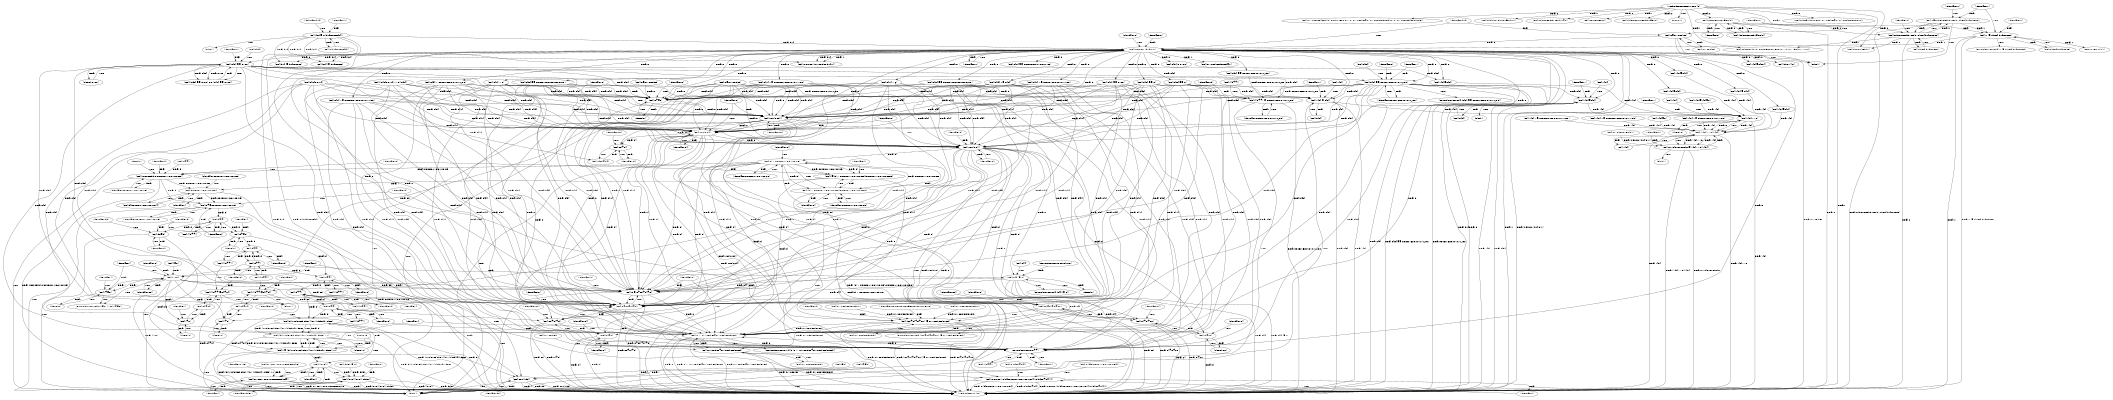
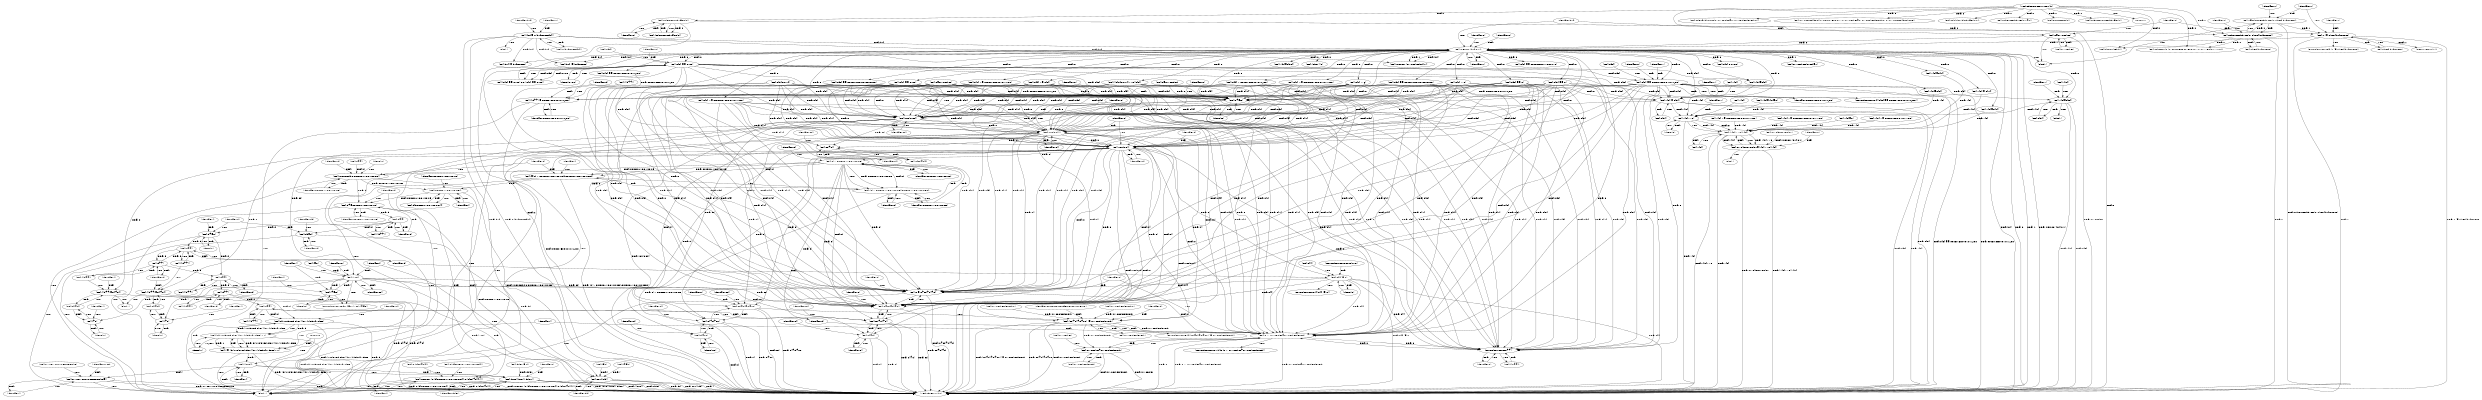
none -> (1226, 58)
none -> (554, 156)
(189, 329) -> (158, 329)
